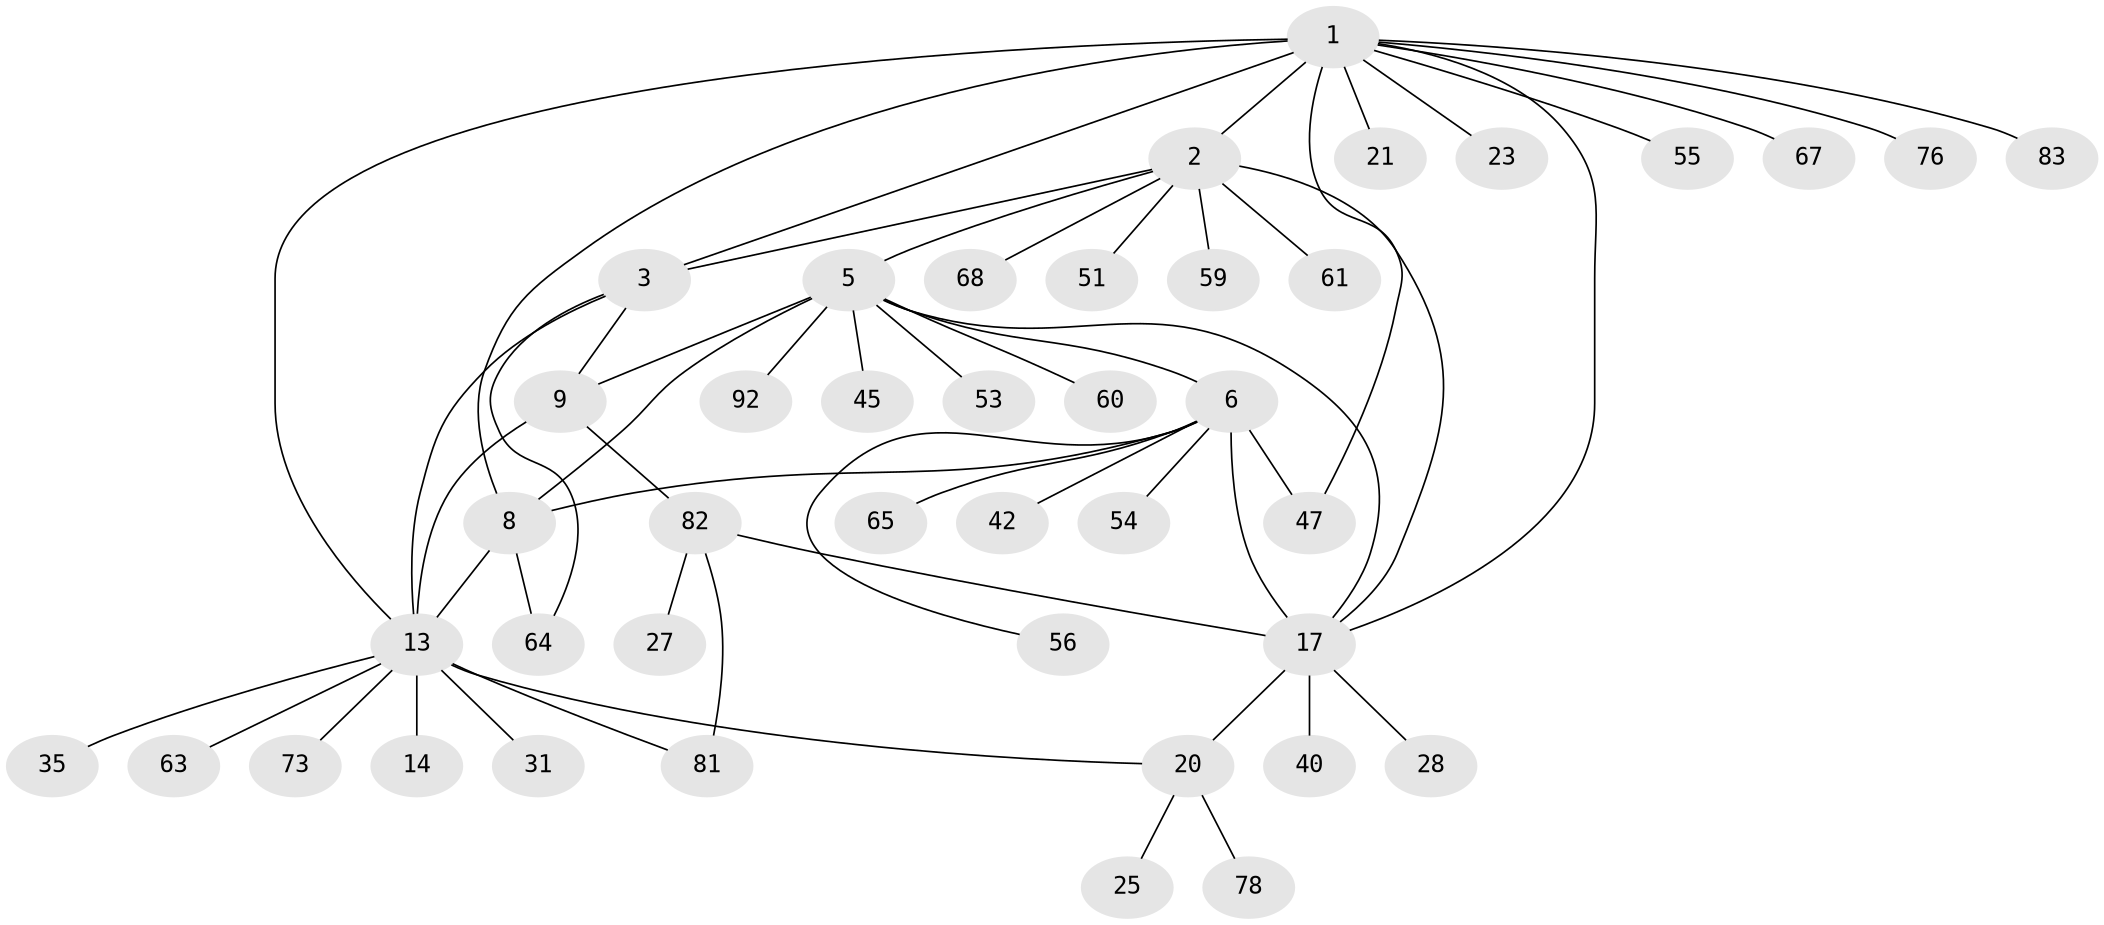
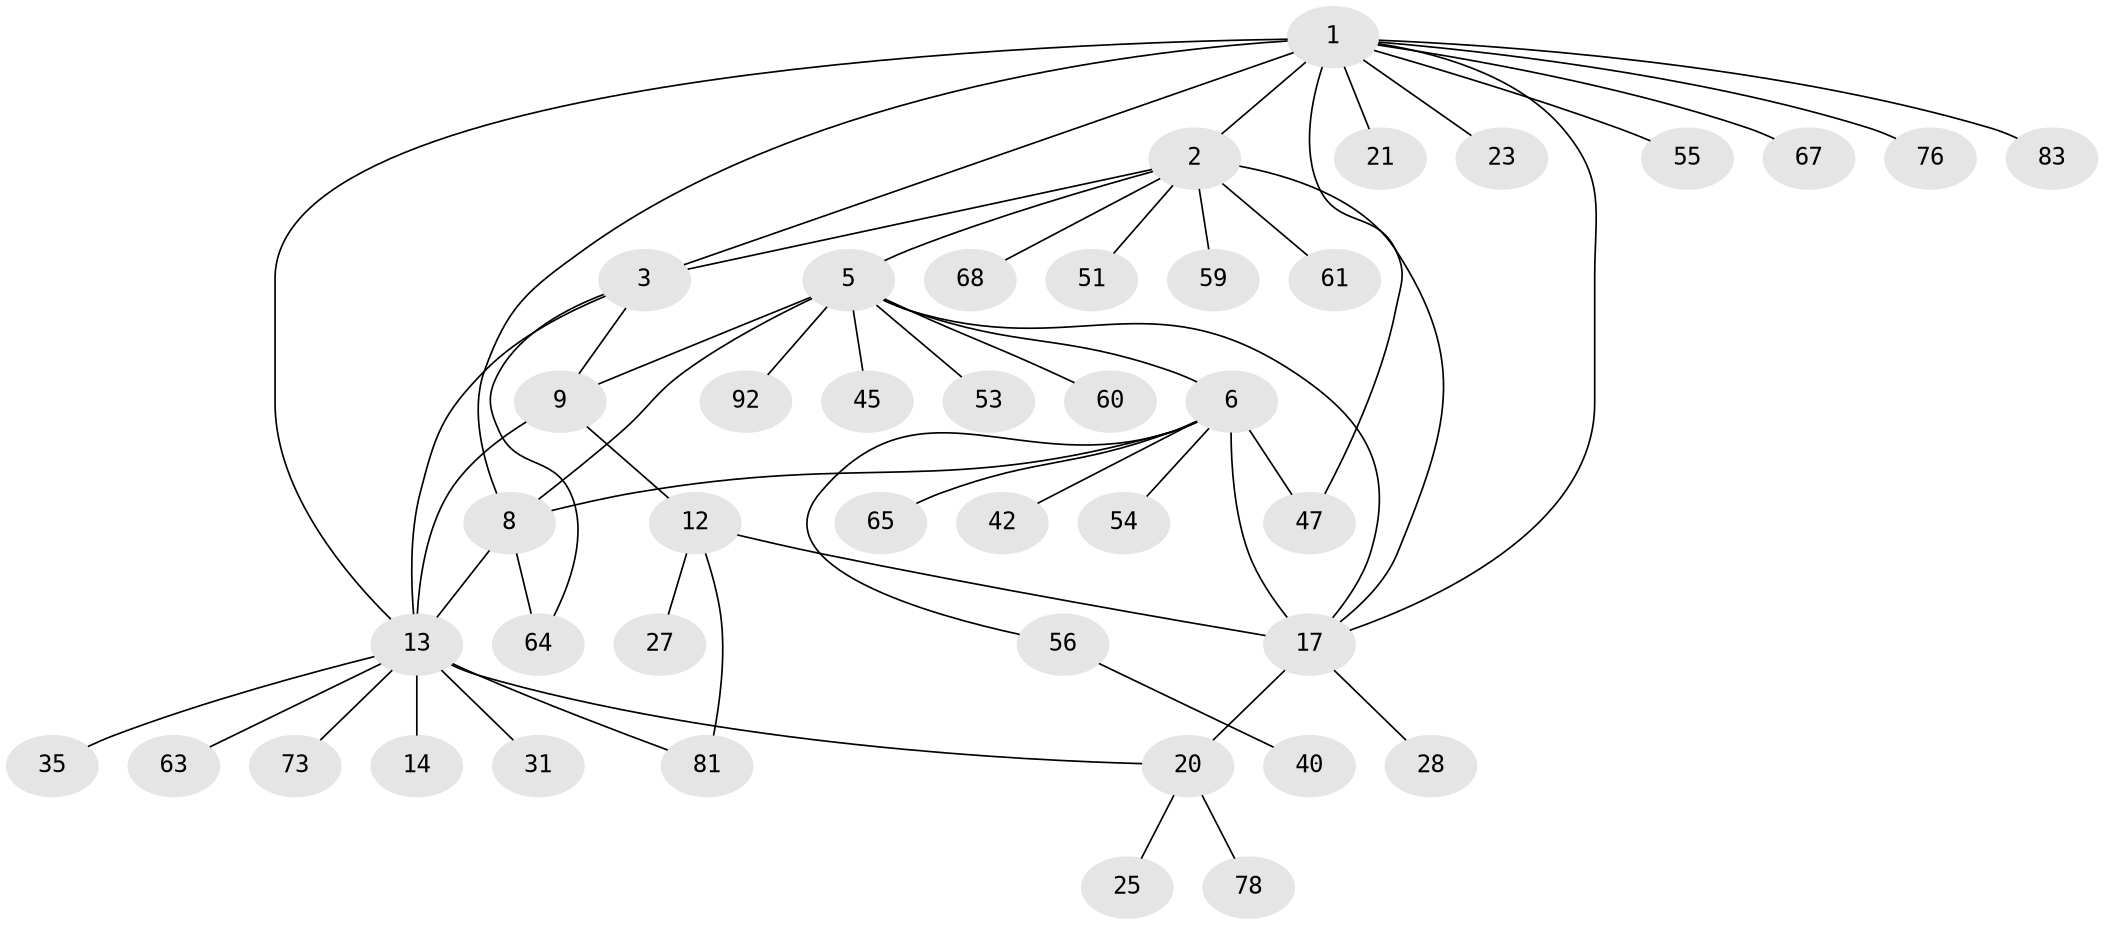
(695, 523) -> (695, 523)
(1310, 706) -> (1186, 705)
